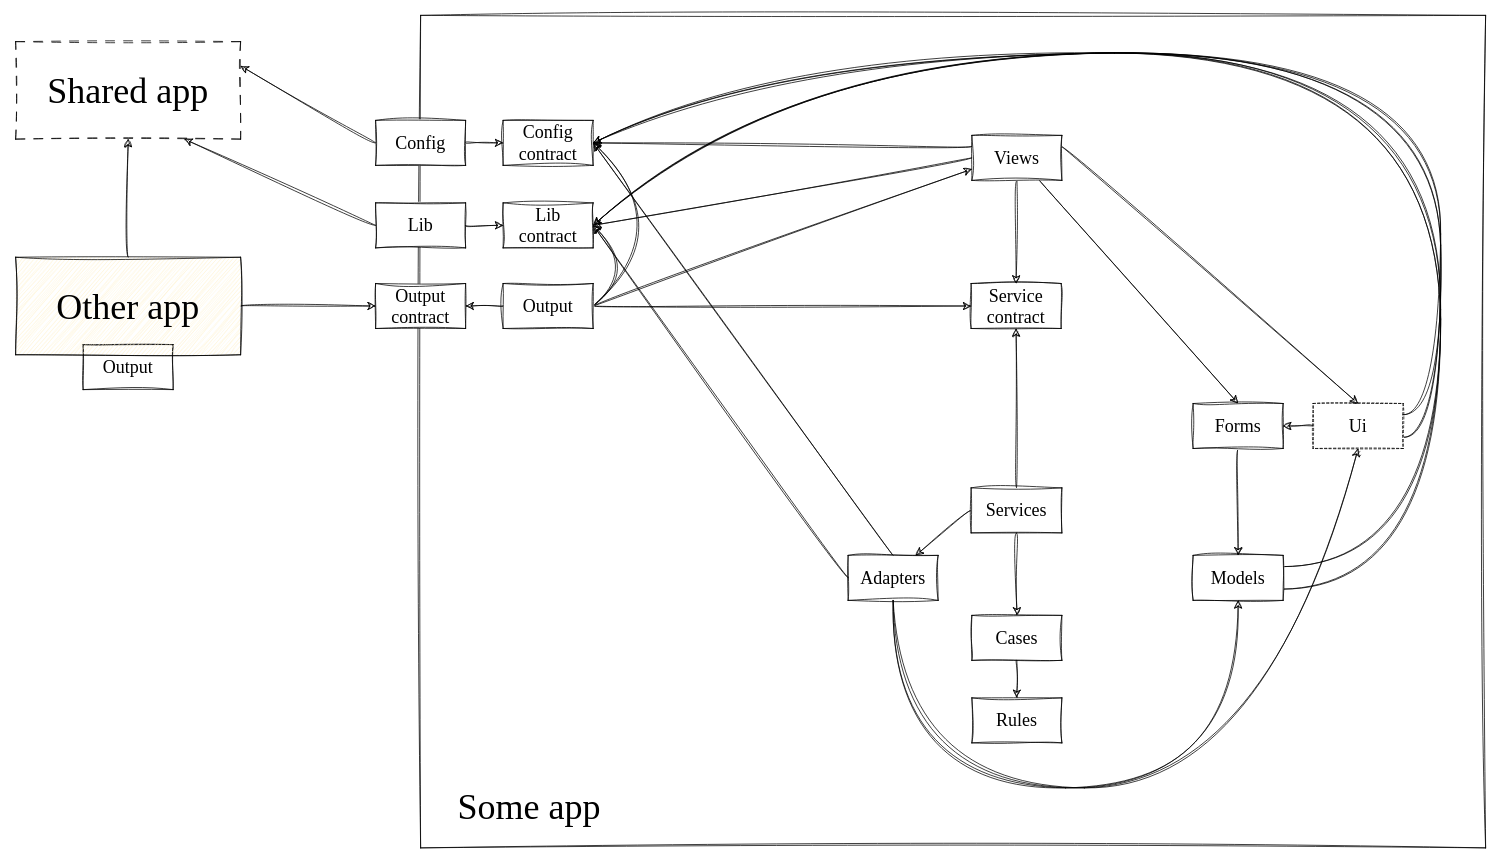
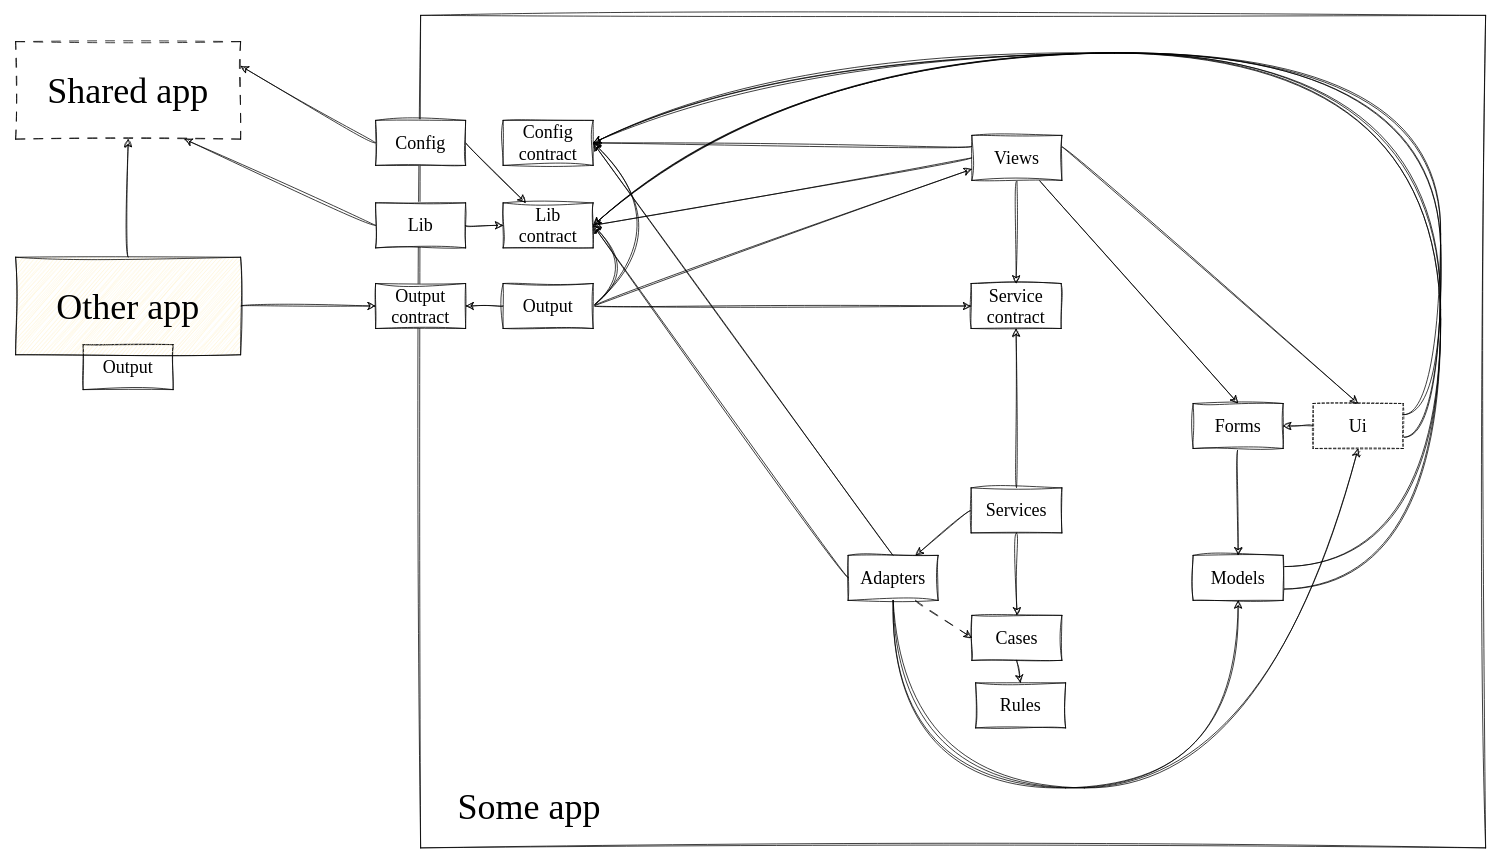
(482, 143) -> (494, 172)
none -> (943, 619)
(1017, 720) -> (1020, 705)
